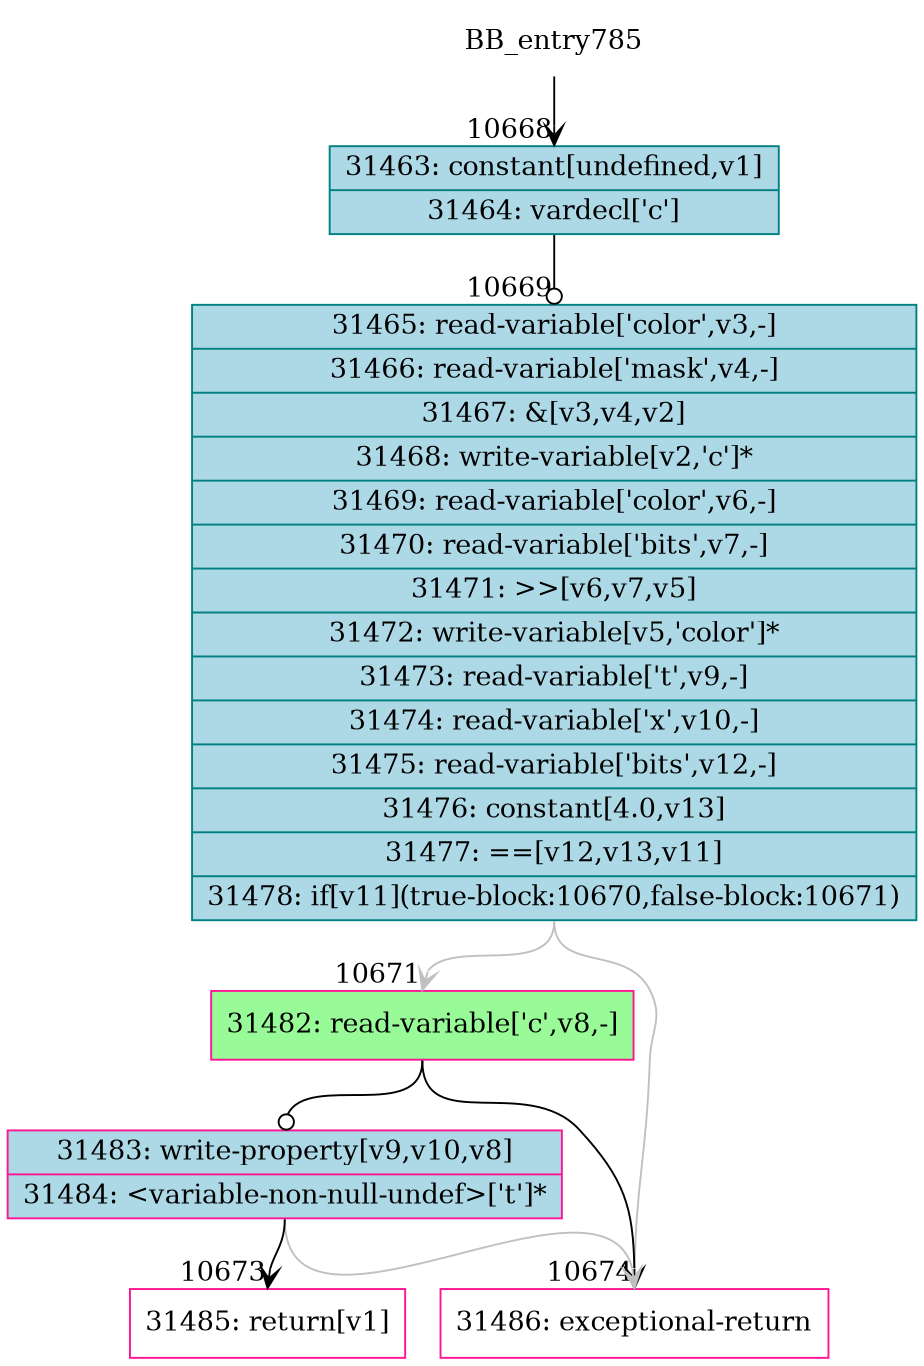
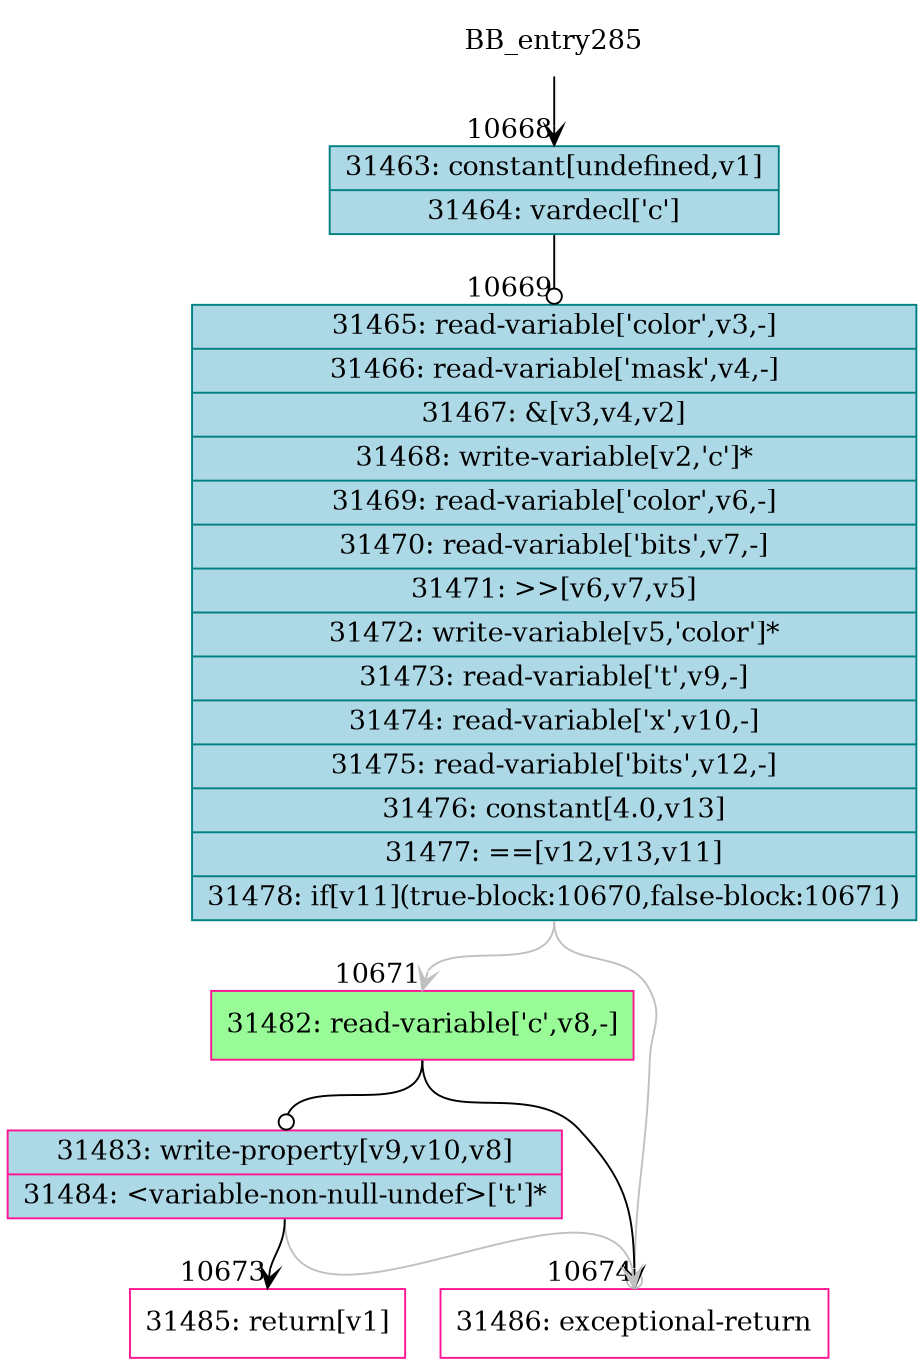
(554, 42) -> (554, 42)
(650, 1066) -> (649, 1068)
